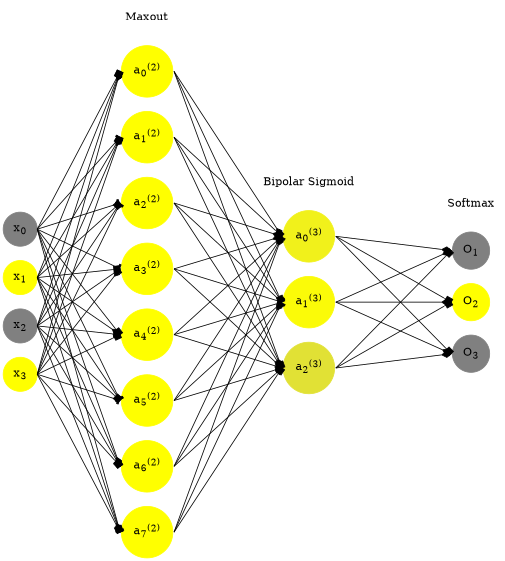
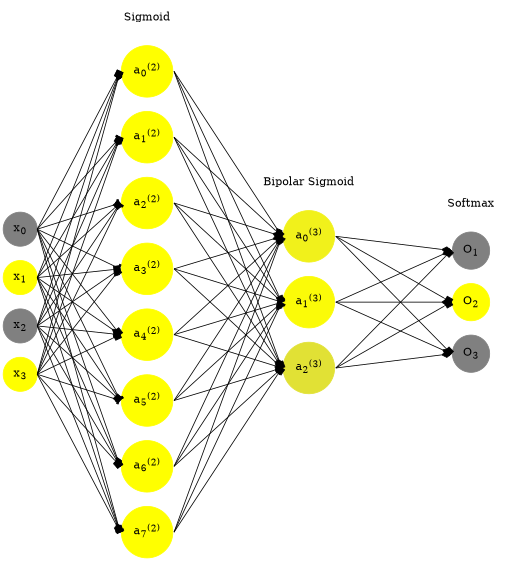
(147, 17) -> (147, 17)
